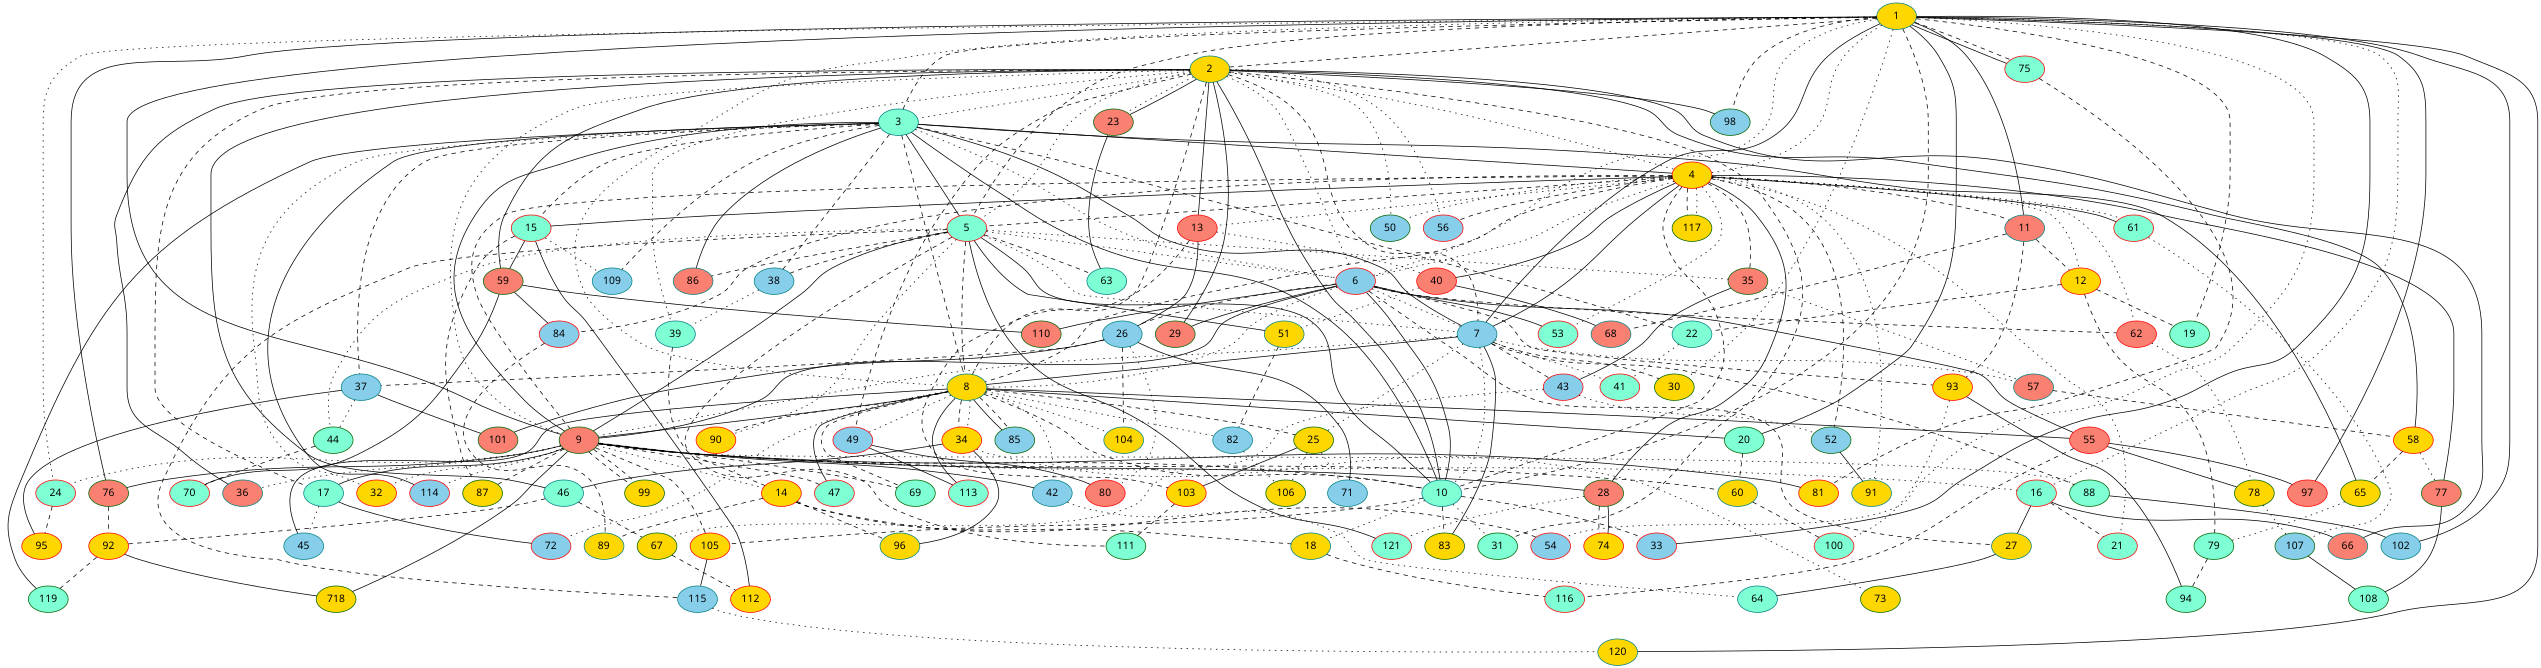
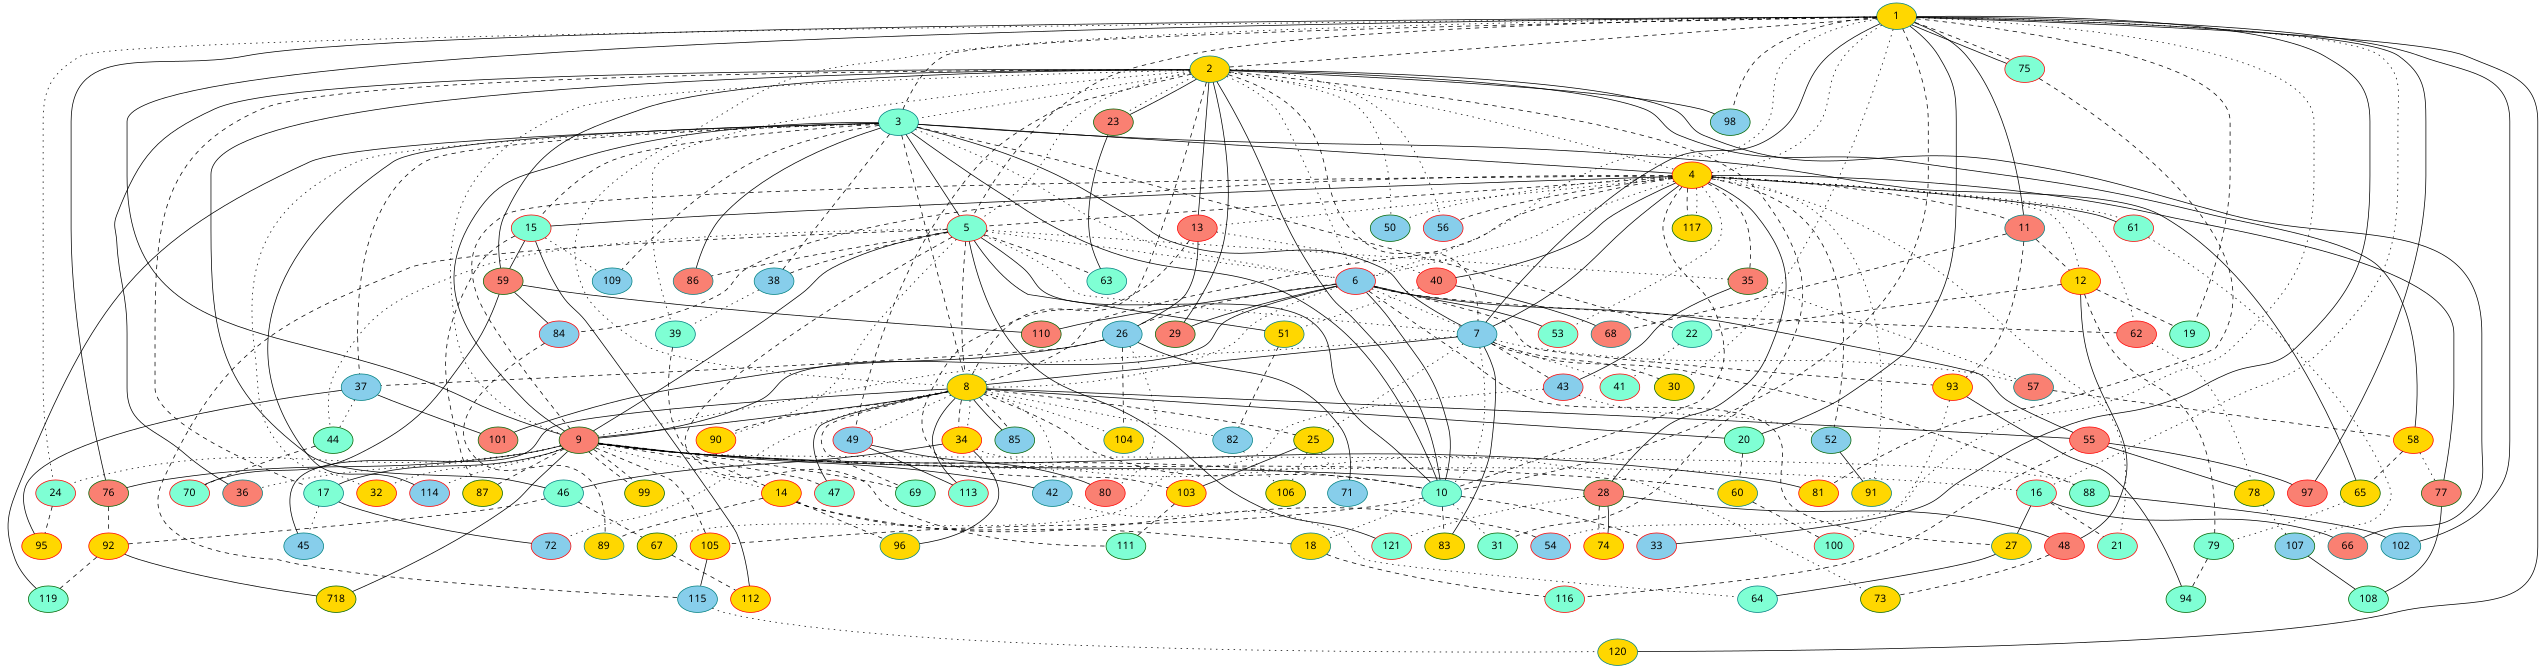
none -> (2064, 546)
